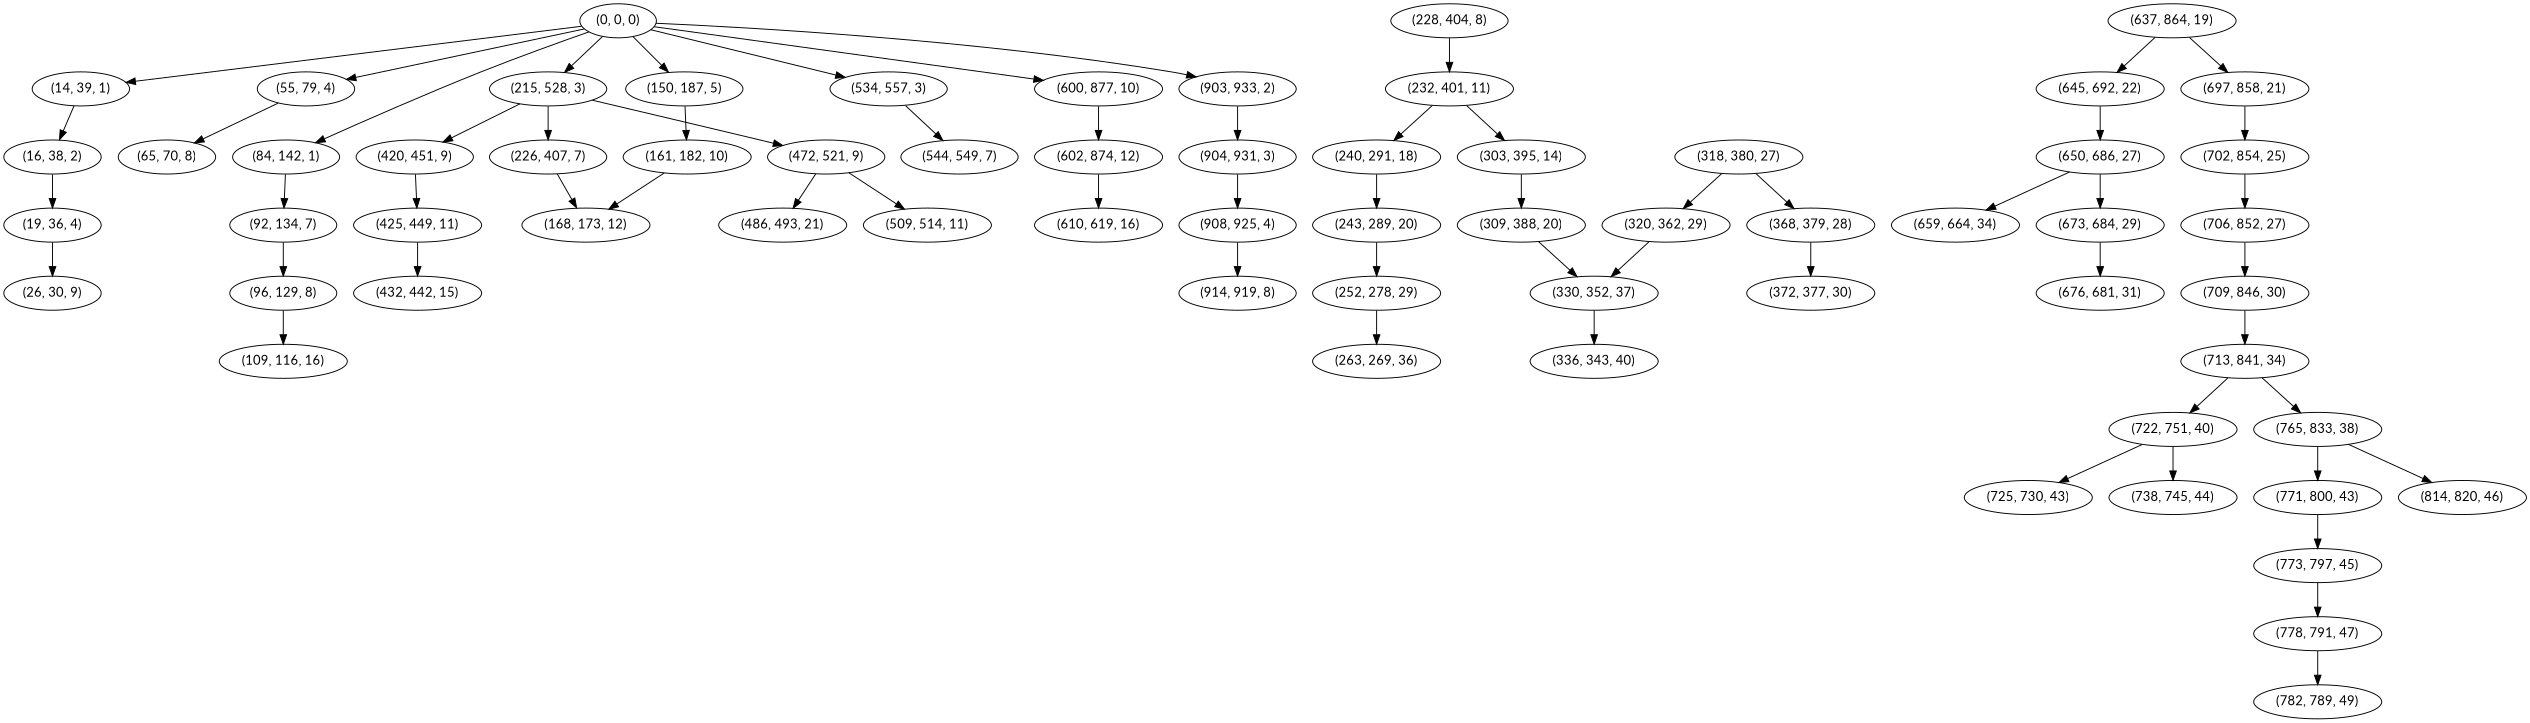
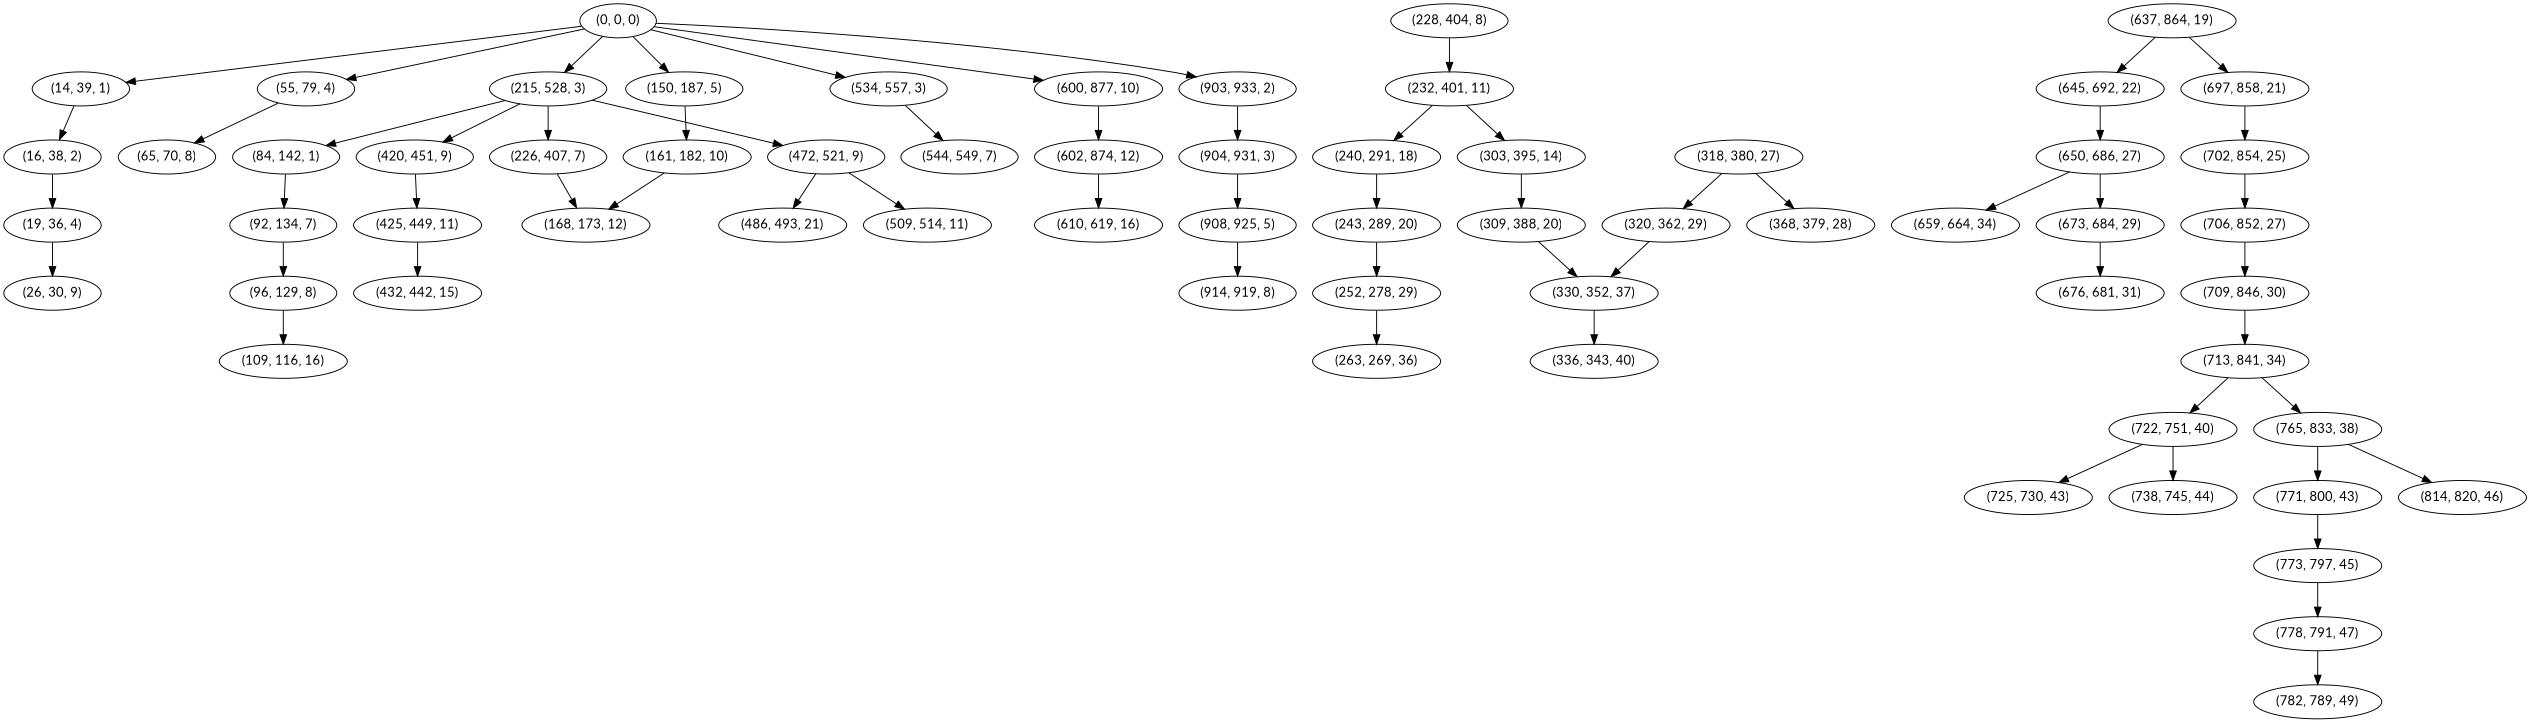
(455, 82) -> (420, 122)
(1238, 225) -> (1238, 225)
(1811, 293) -> none
